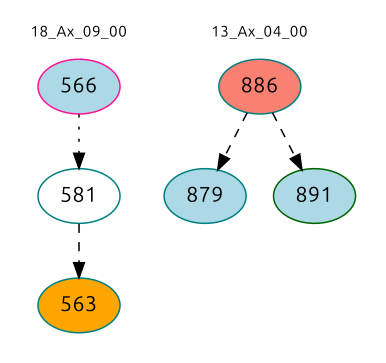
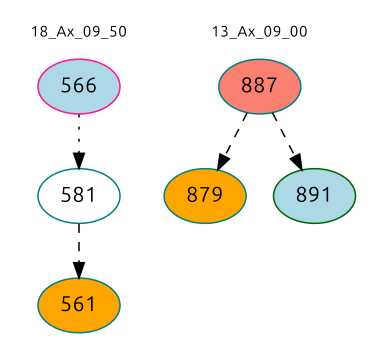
(79, 33) -> (79, 33)
(260, 33) -> (260, 33)
(260, 87) -> (260, 87)
(205, 196) -> (205, 196)
(79, 305) -> (79, 305)
